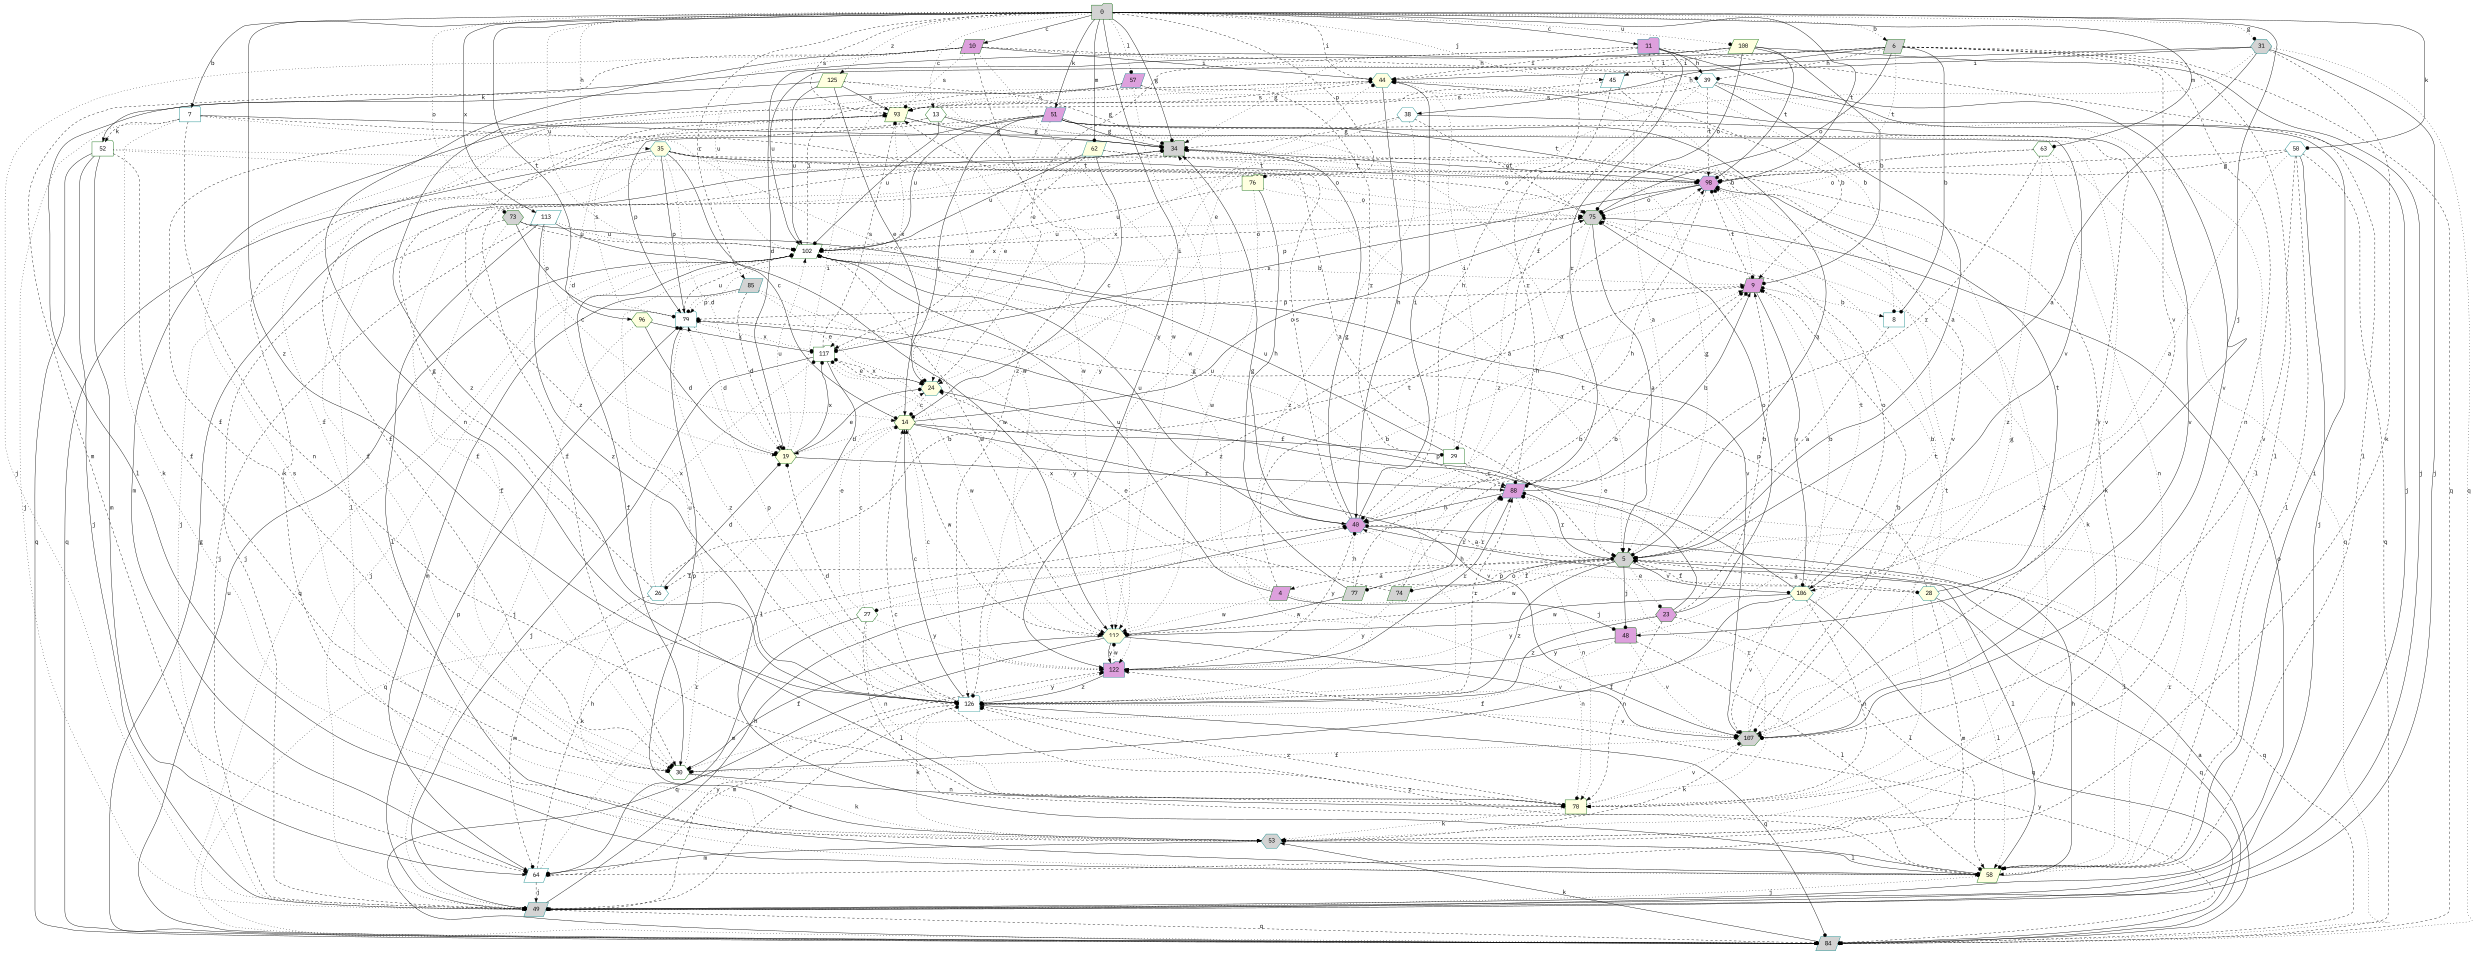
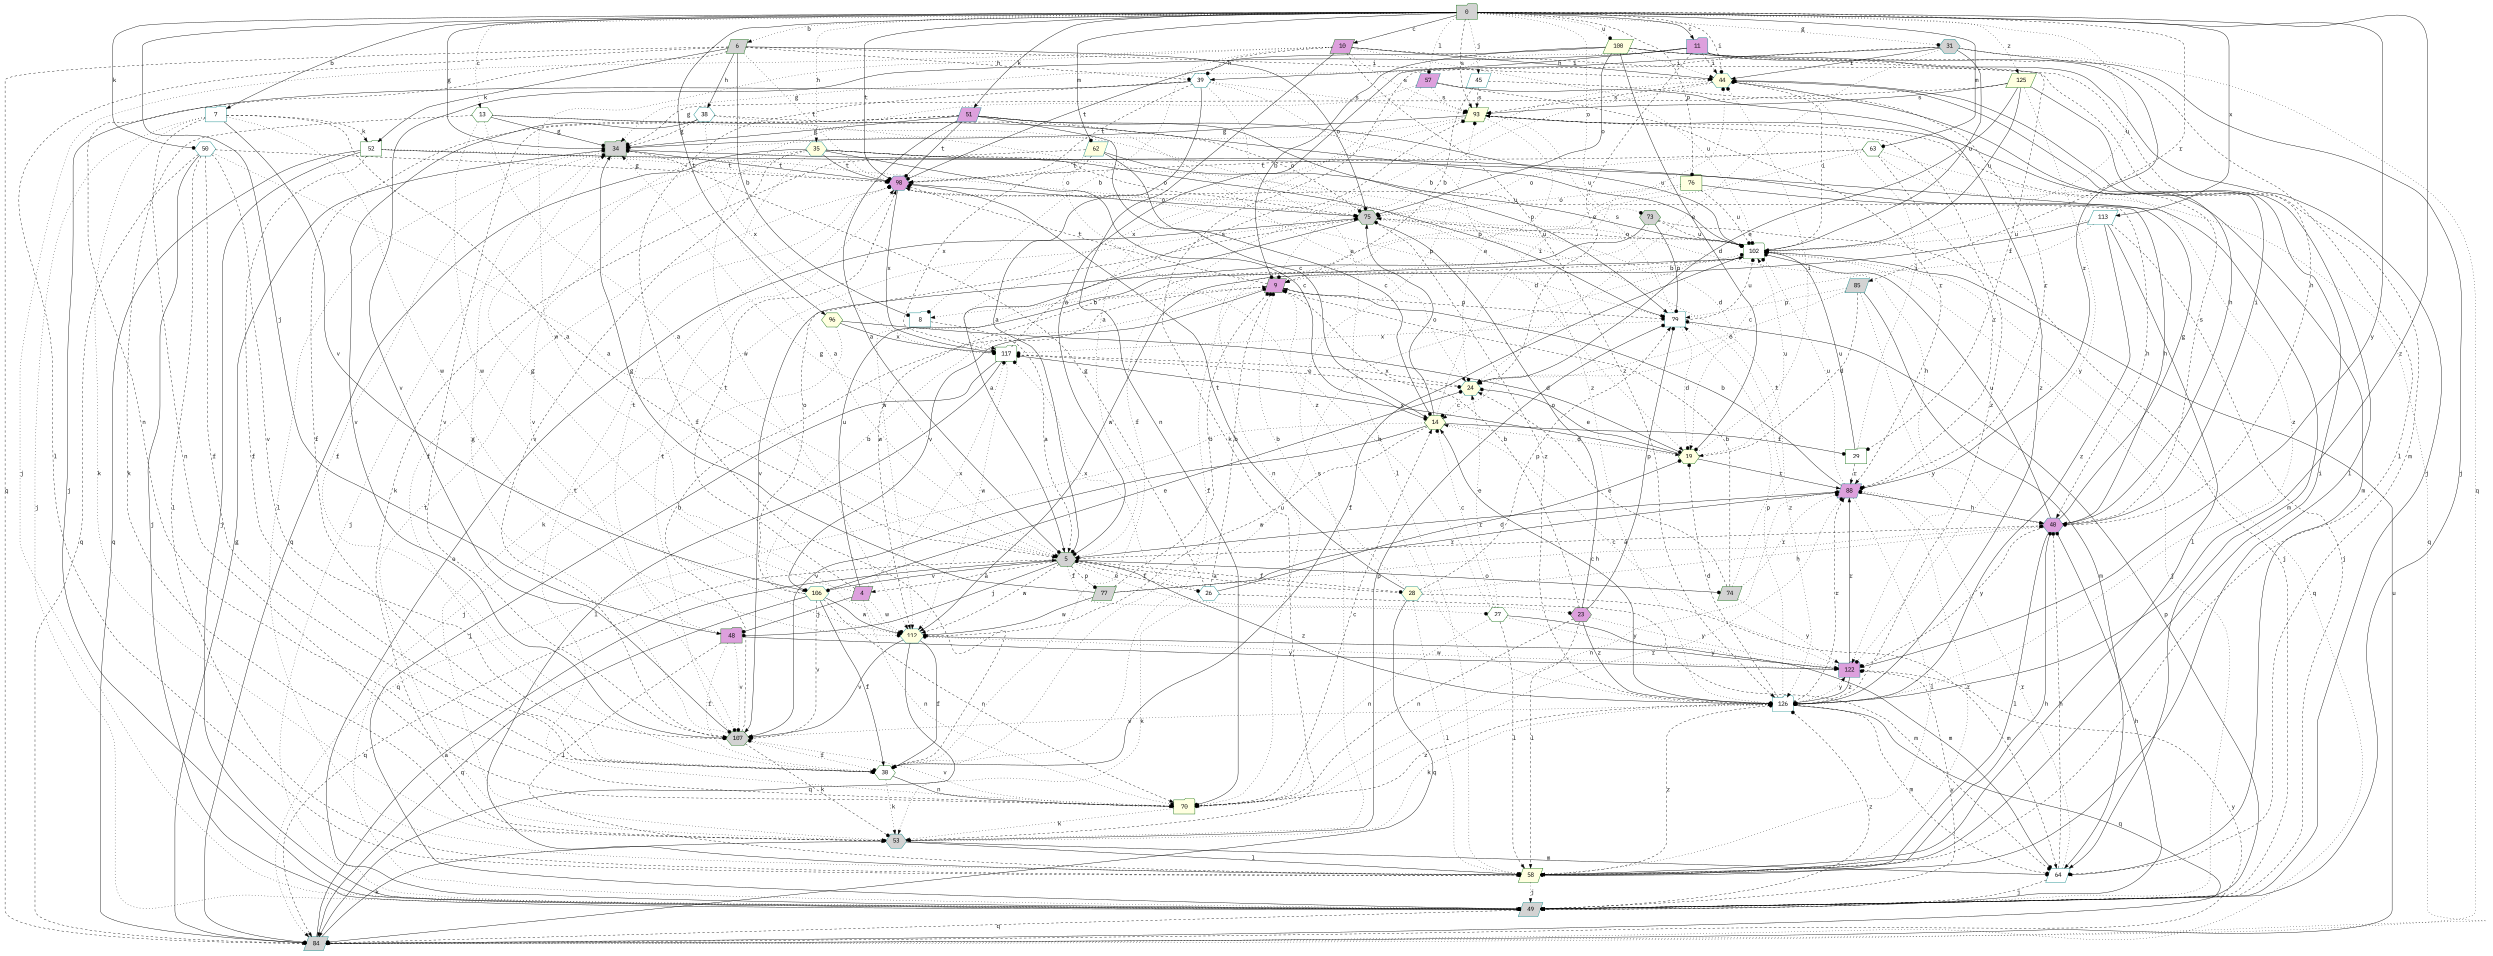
(1676, 63) -> (1653, 58)
(807, 252) -> (1754, 252)
(2166, 308) -> none
